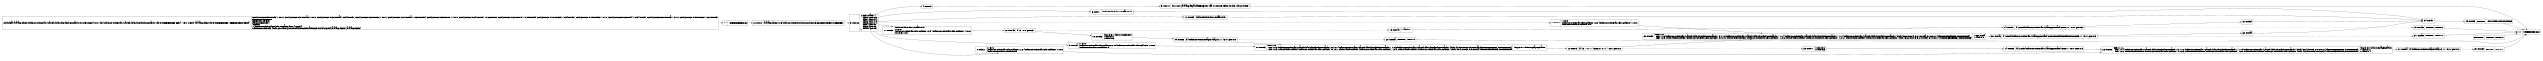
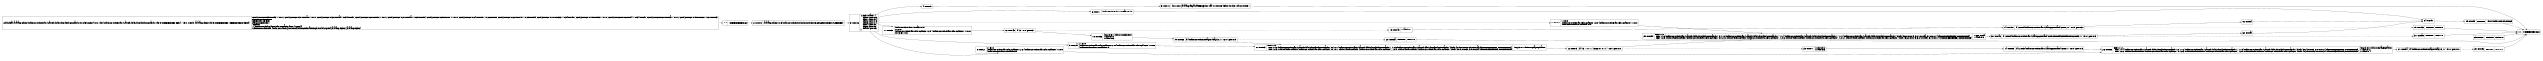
(1205, 17) -> none
